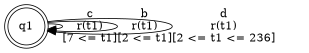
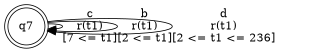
(26, 26) -> (26, 26)
